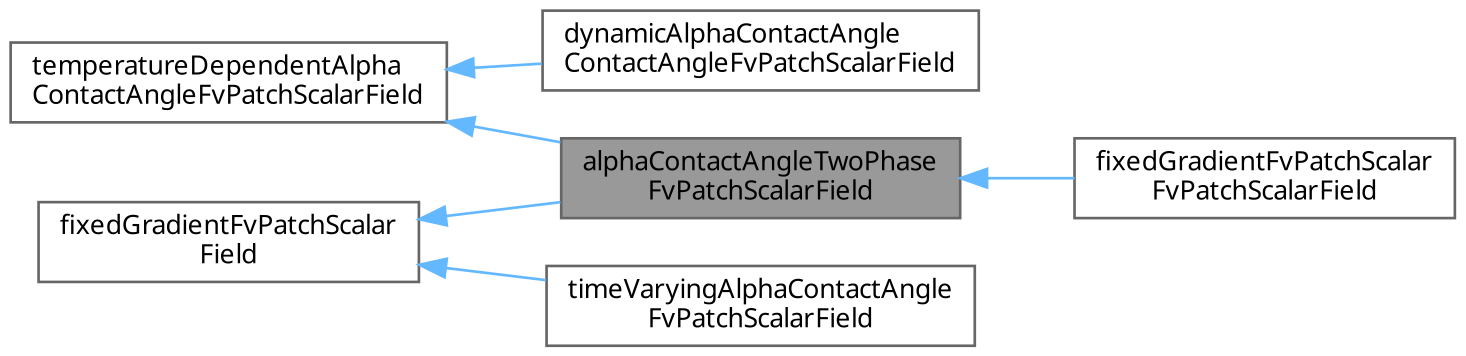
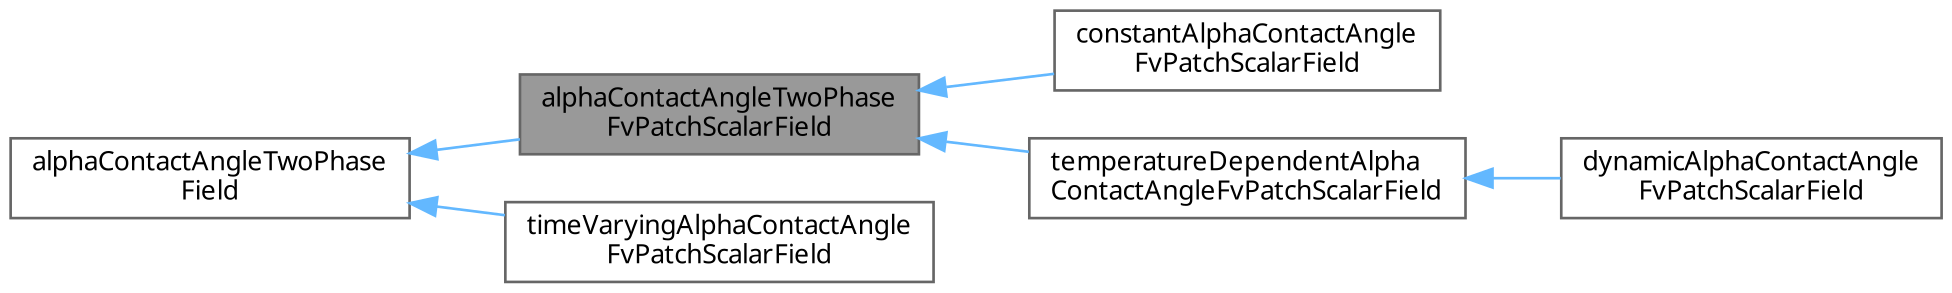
(761, 51) -> (1751, 178)
(517, 134) -> (987, 147)
(1265, 178) -> (1247, 51)
(229, 242) -> (210, 178)
